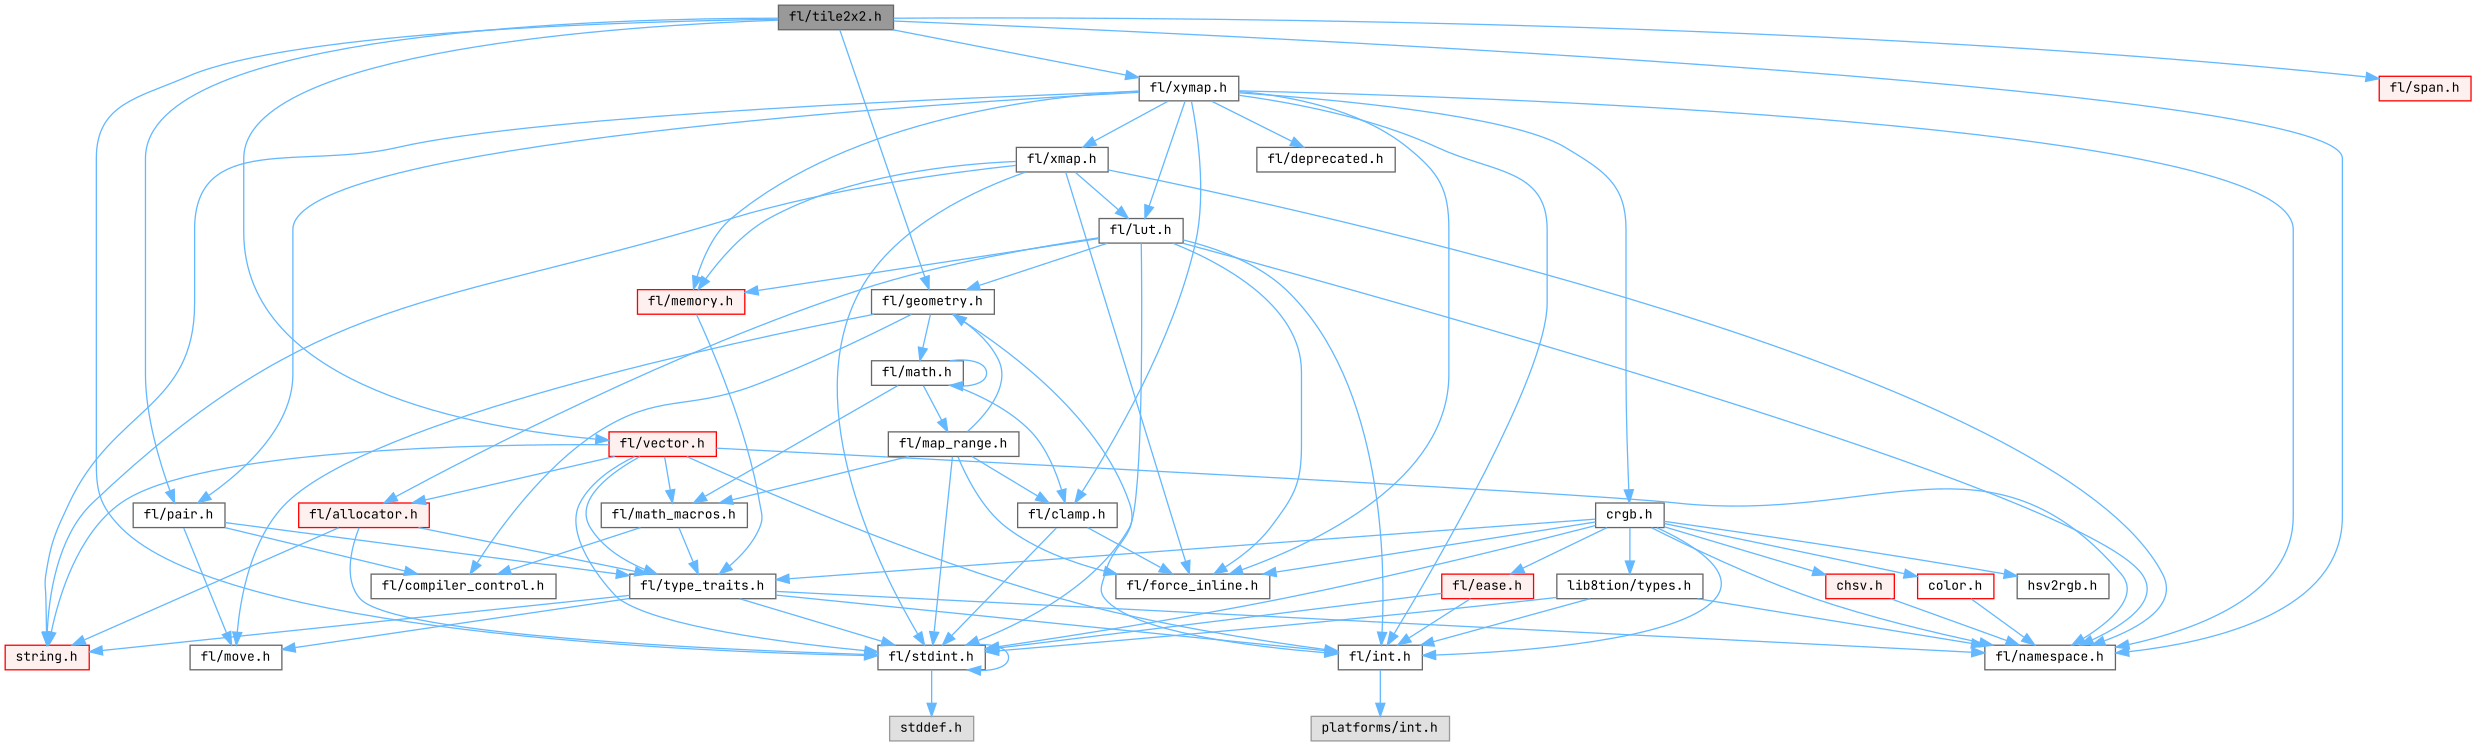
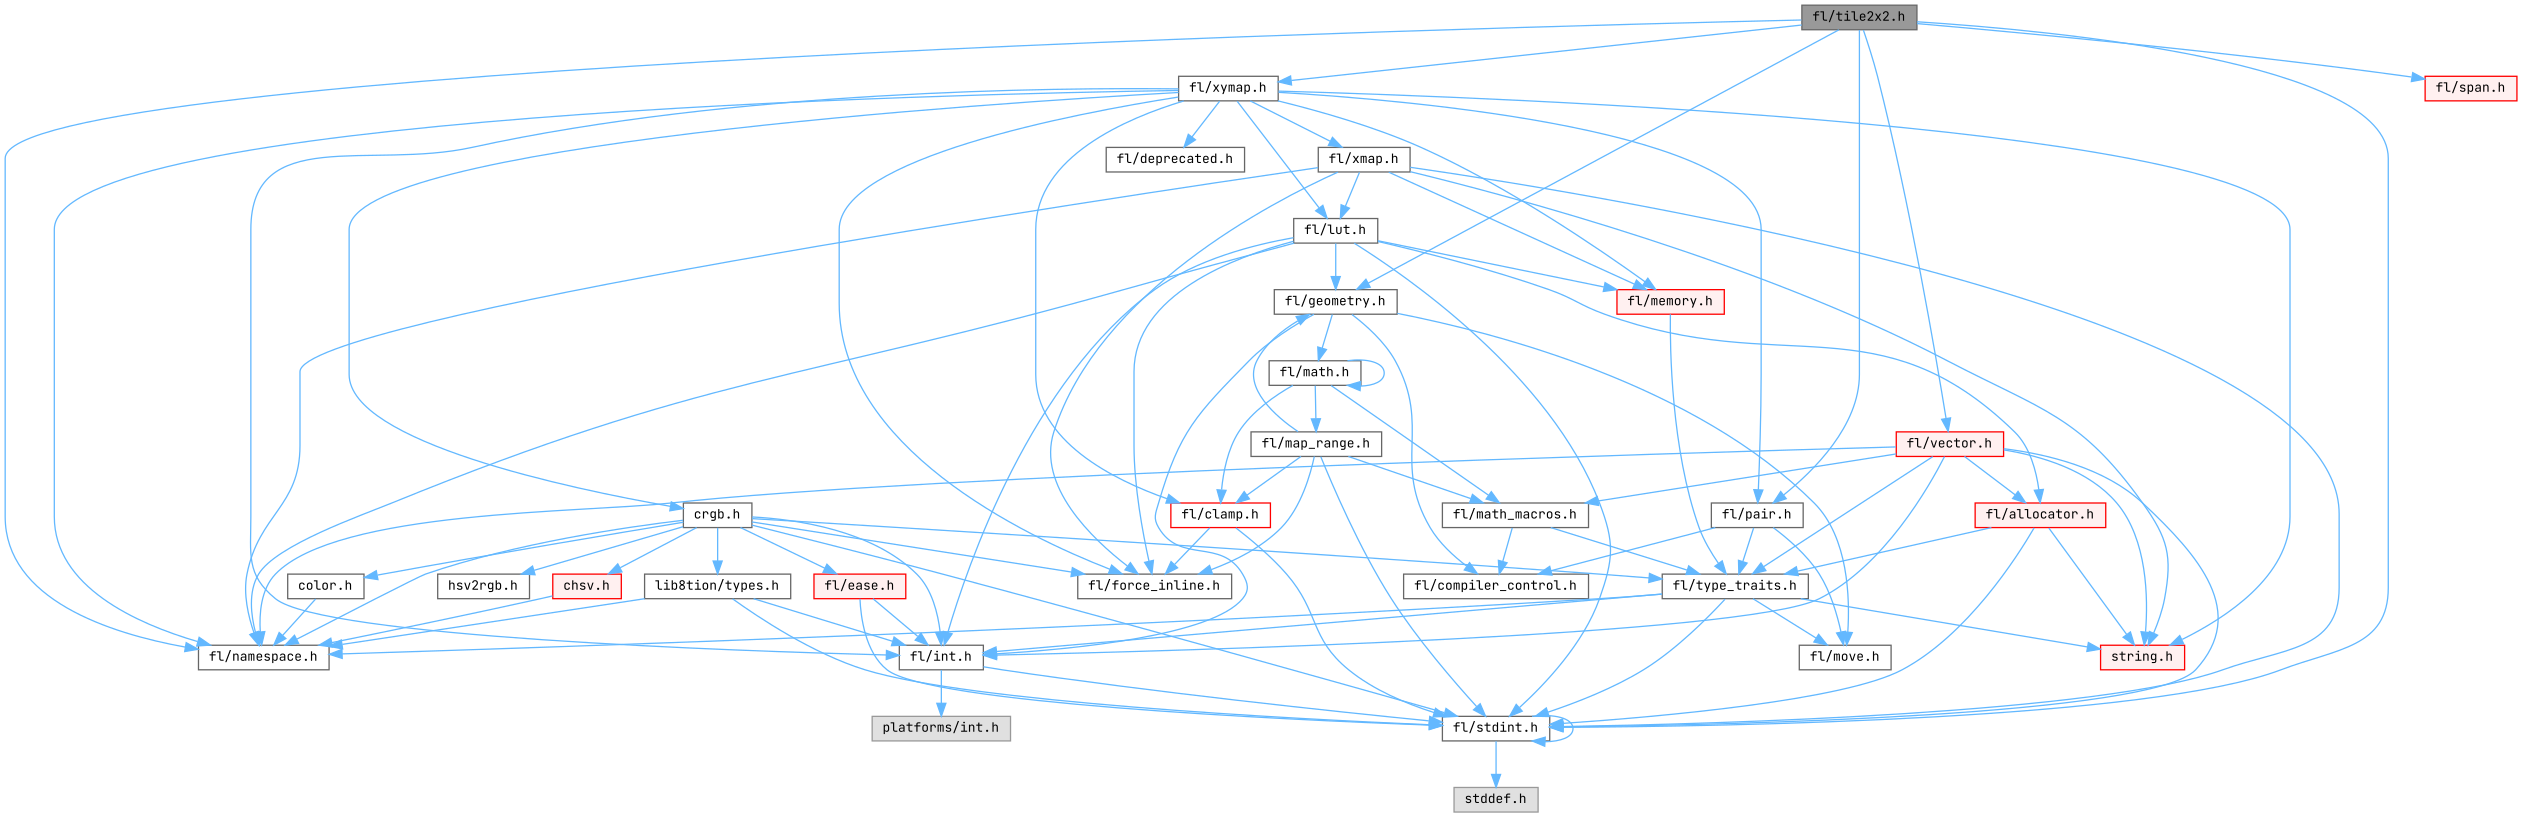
(1067, 515) -> (1221, 515)
(1956, 586) -> (326, 586)
none -> (1206, 697)
